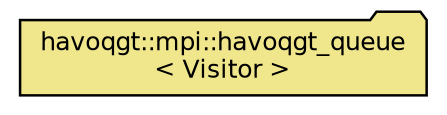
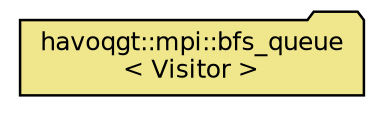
(223, 58) -> (192, 58)
